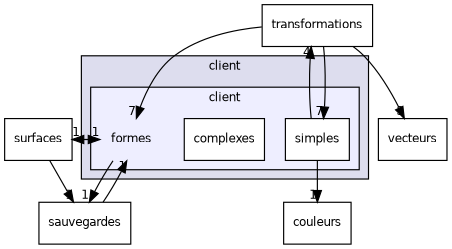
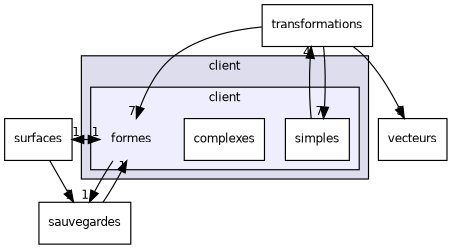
(317, 223) -> none
